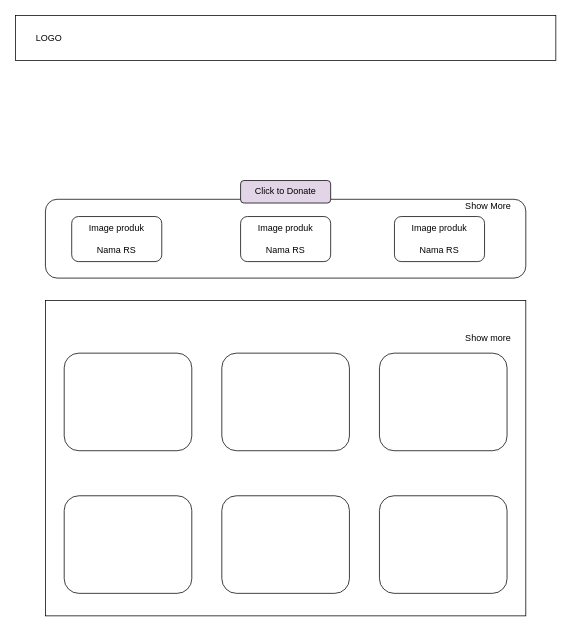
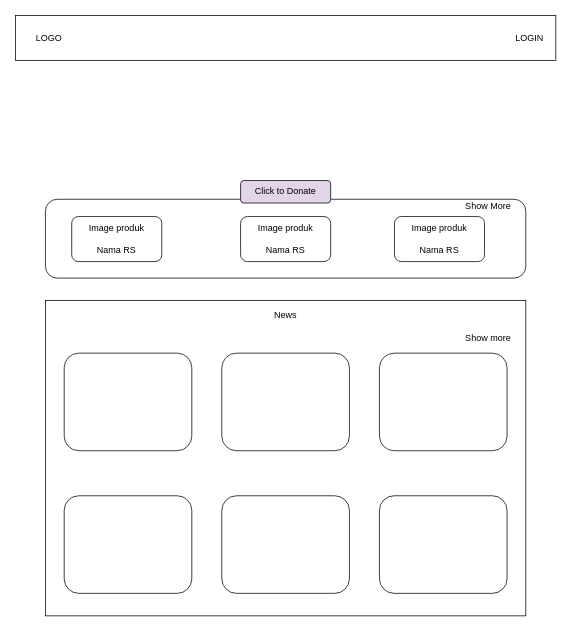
none -> (529, 38)
none -> (285, 315)
